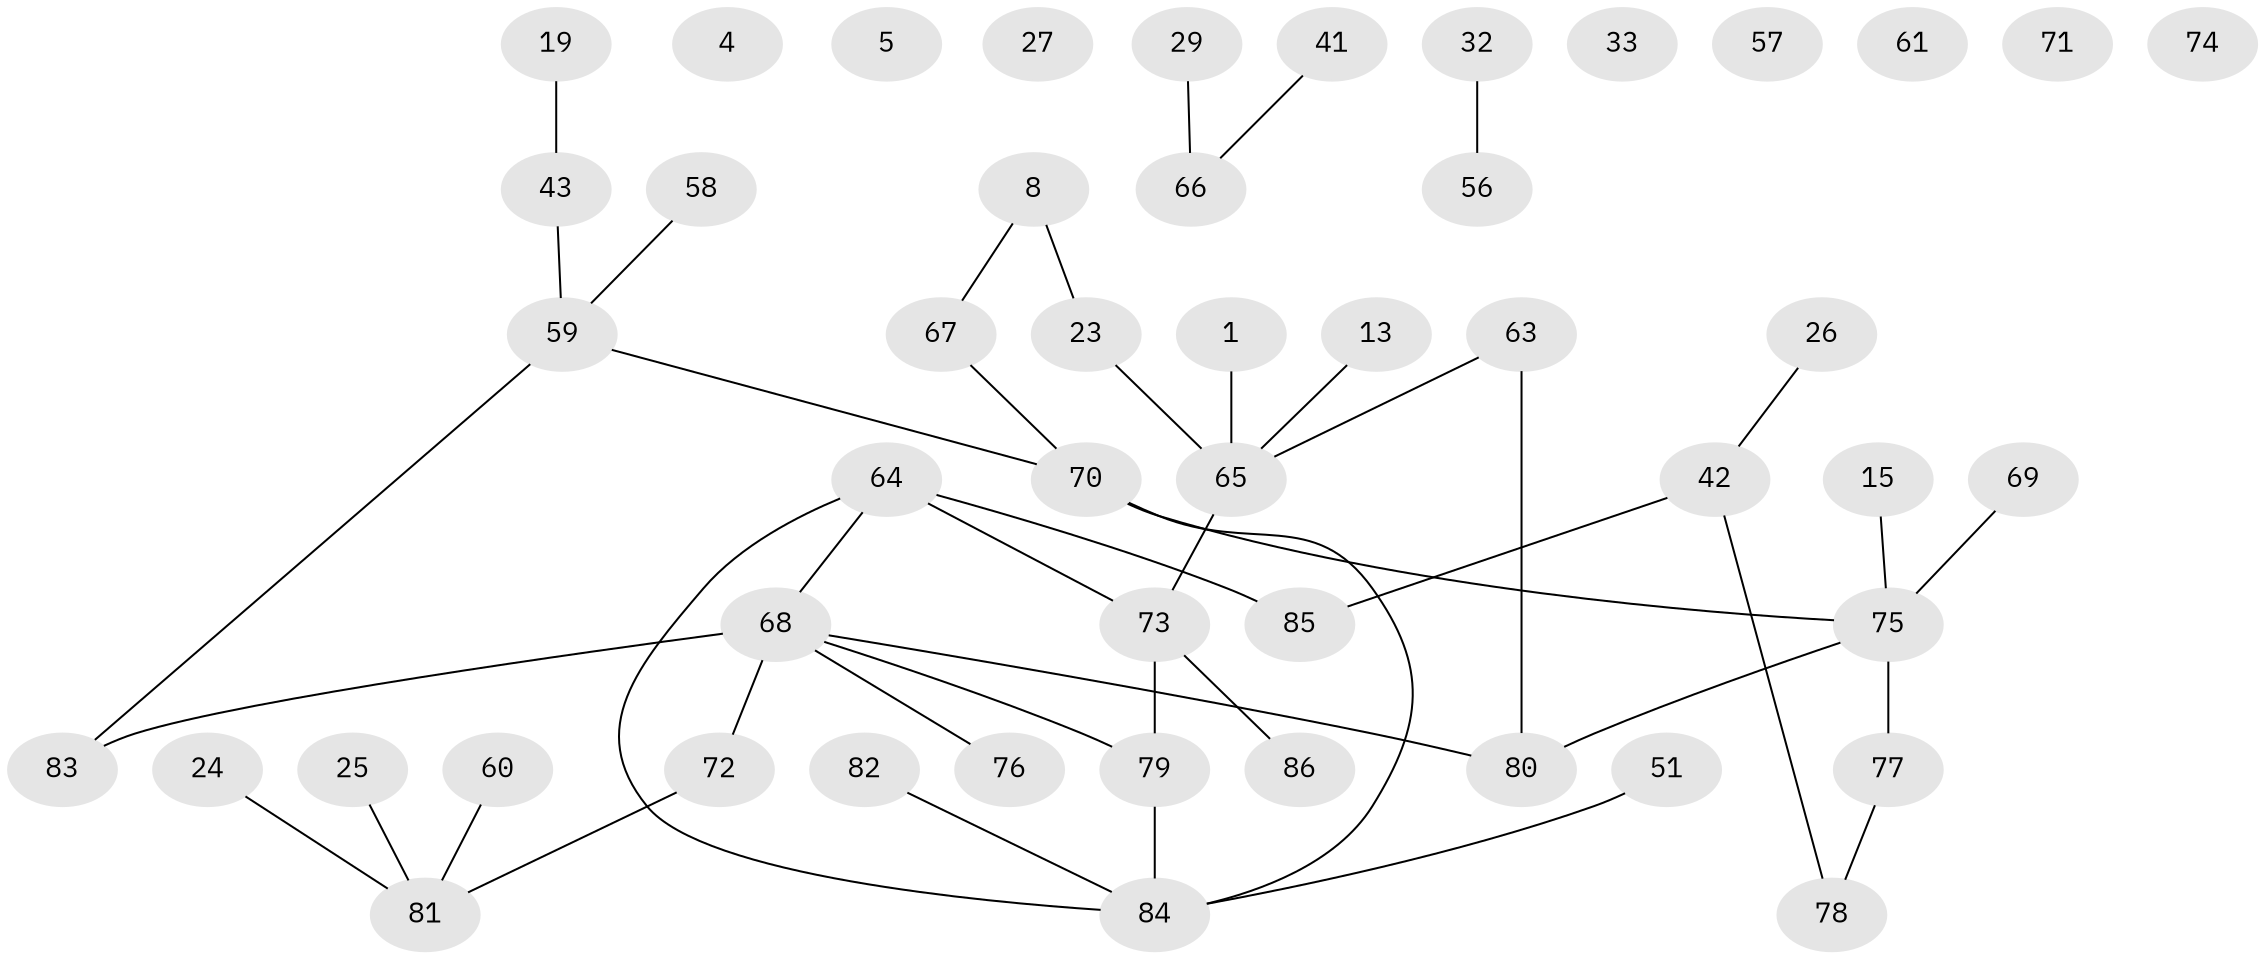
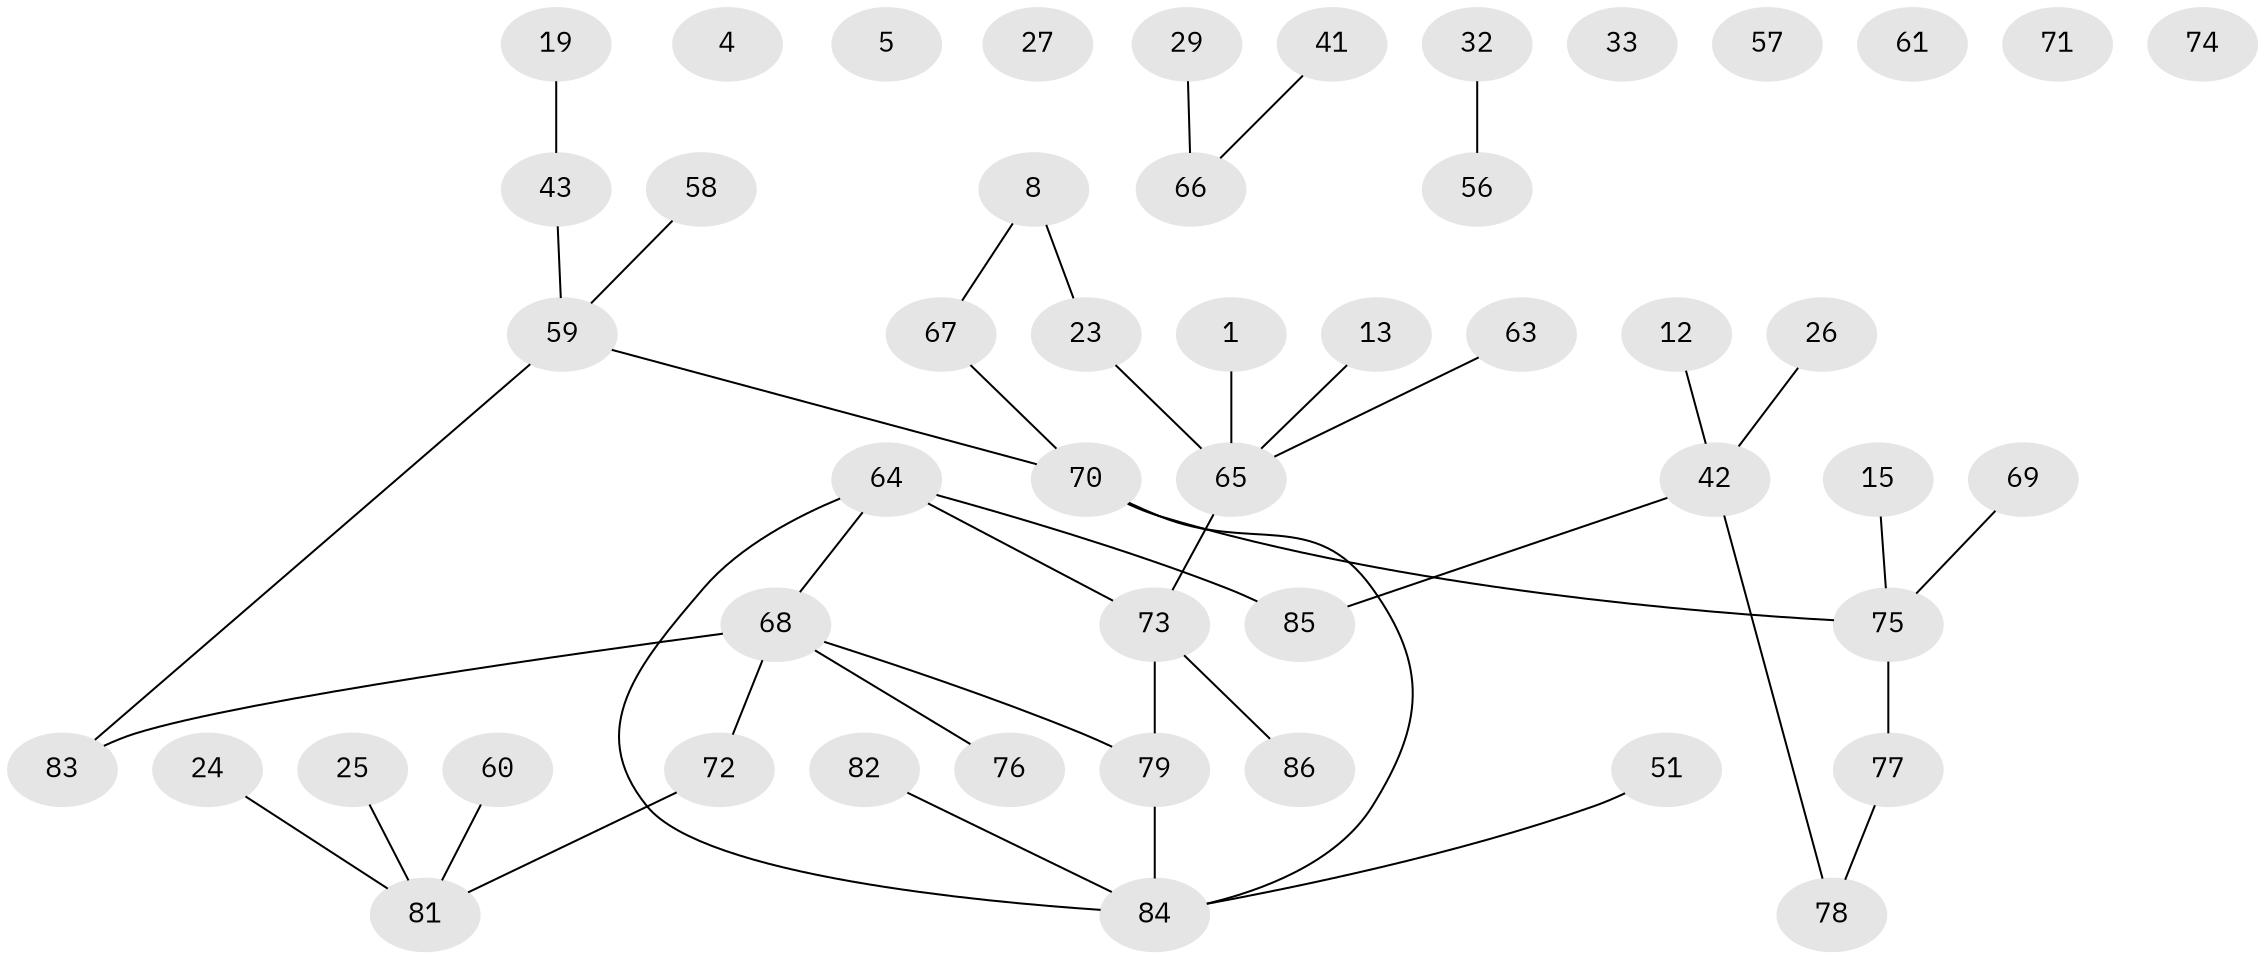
none -> (1677, 335)
(1522, 770) -> none
